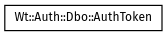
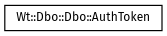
(83, 18) -> (83, 18)
